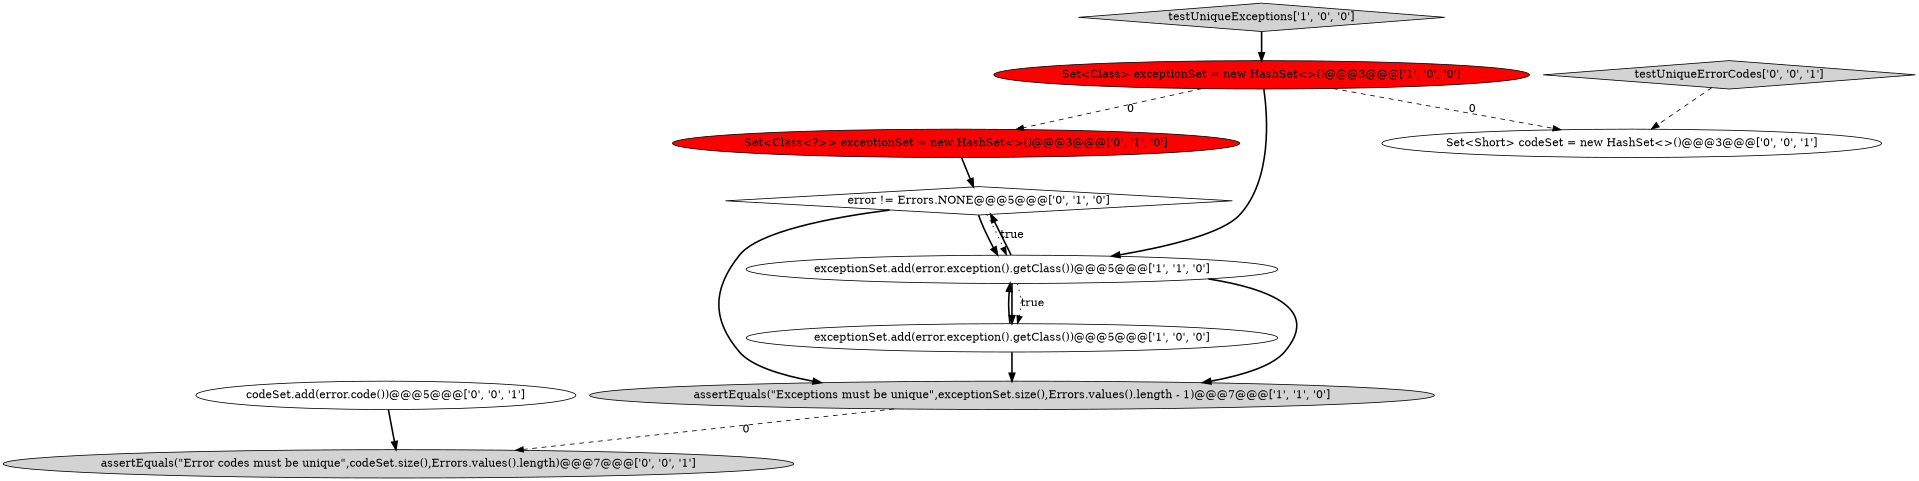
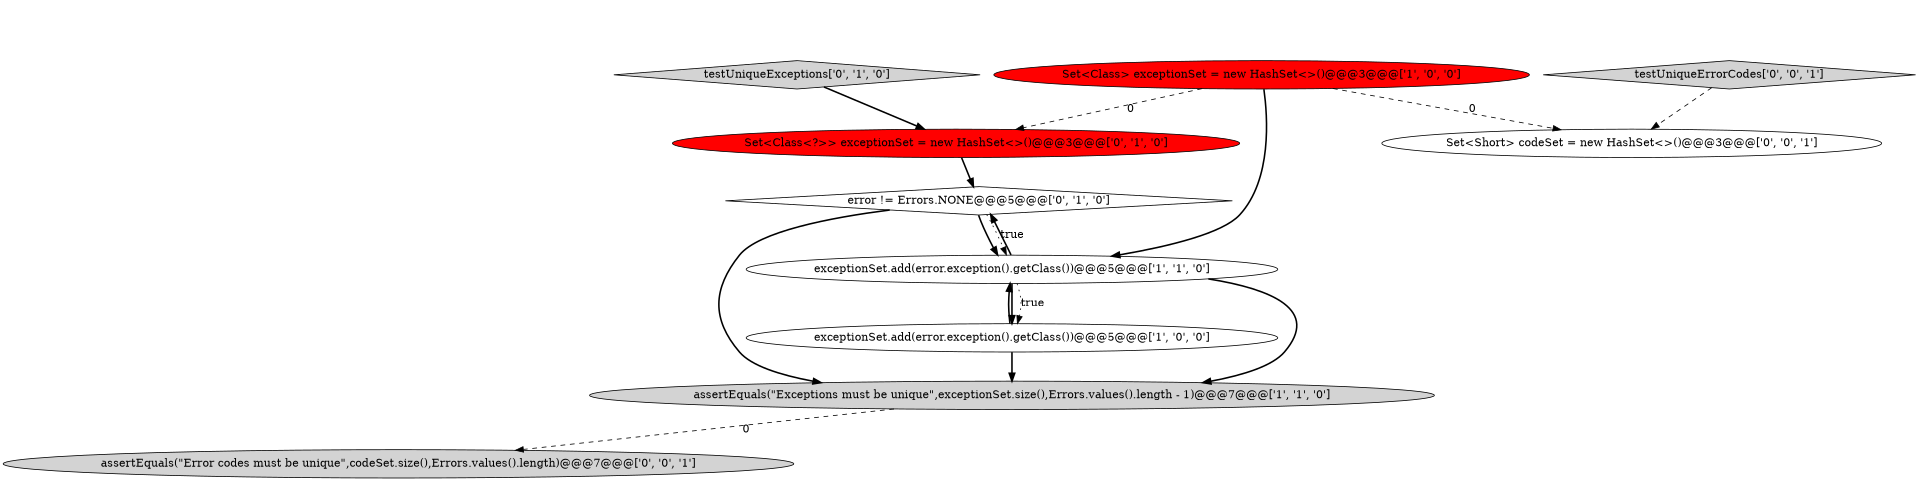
(1262, 17) -> none
none -> (797, 75)
(386, 395) -> none
